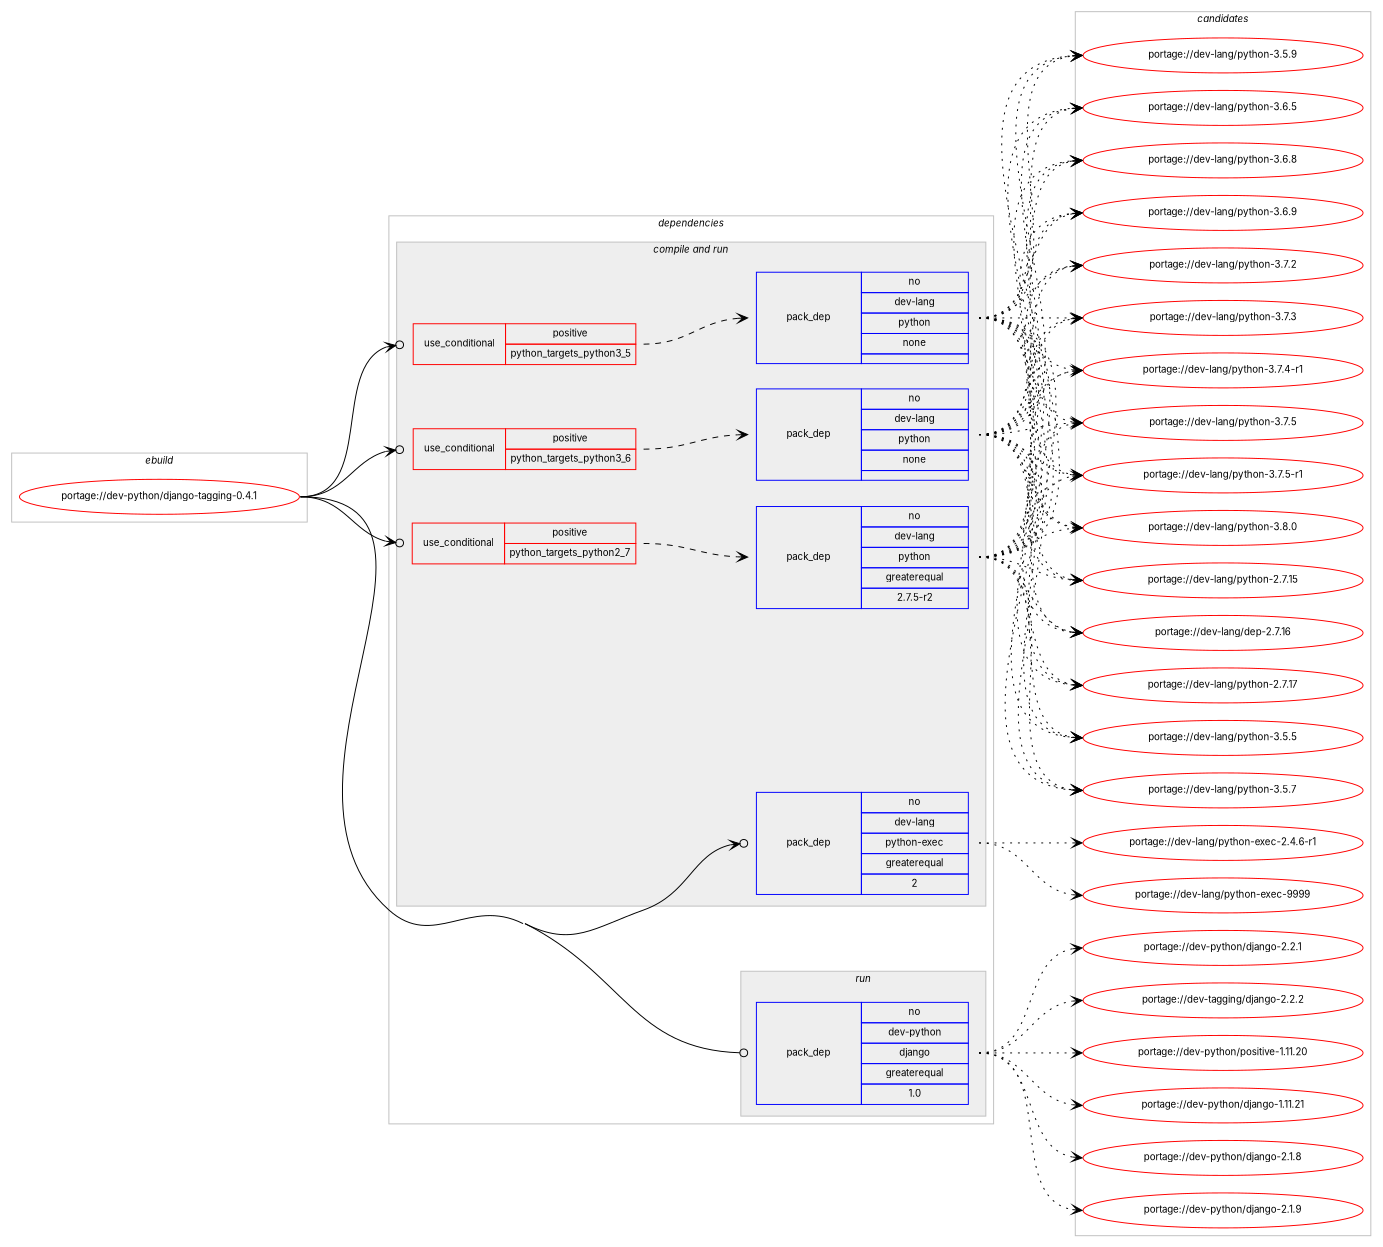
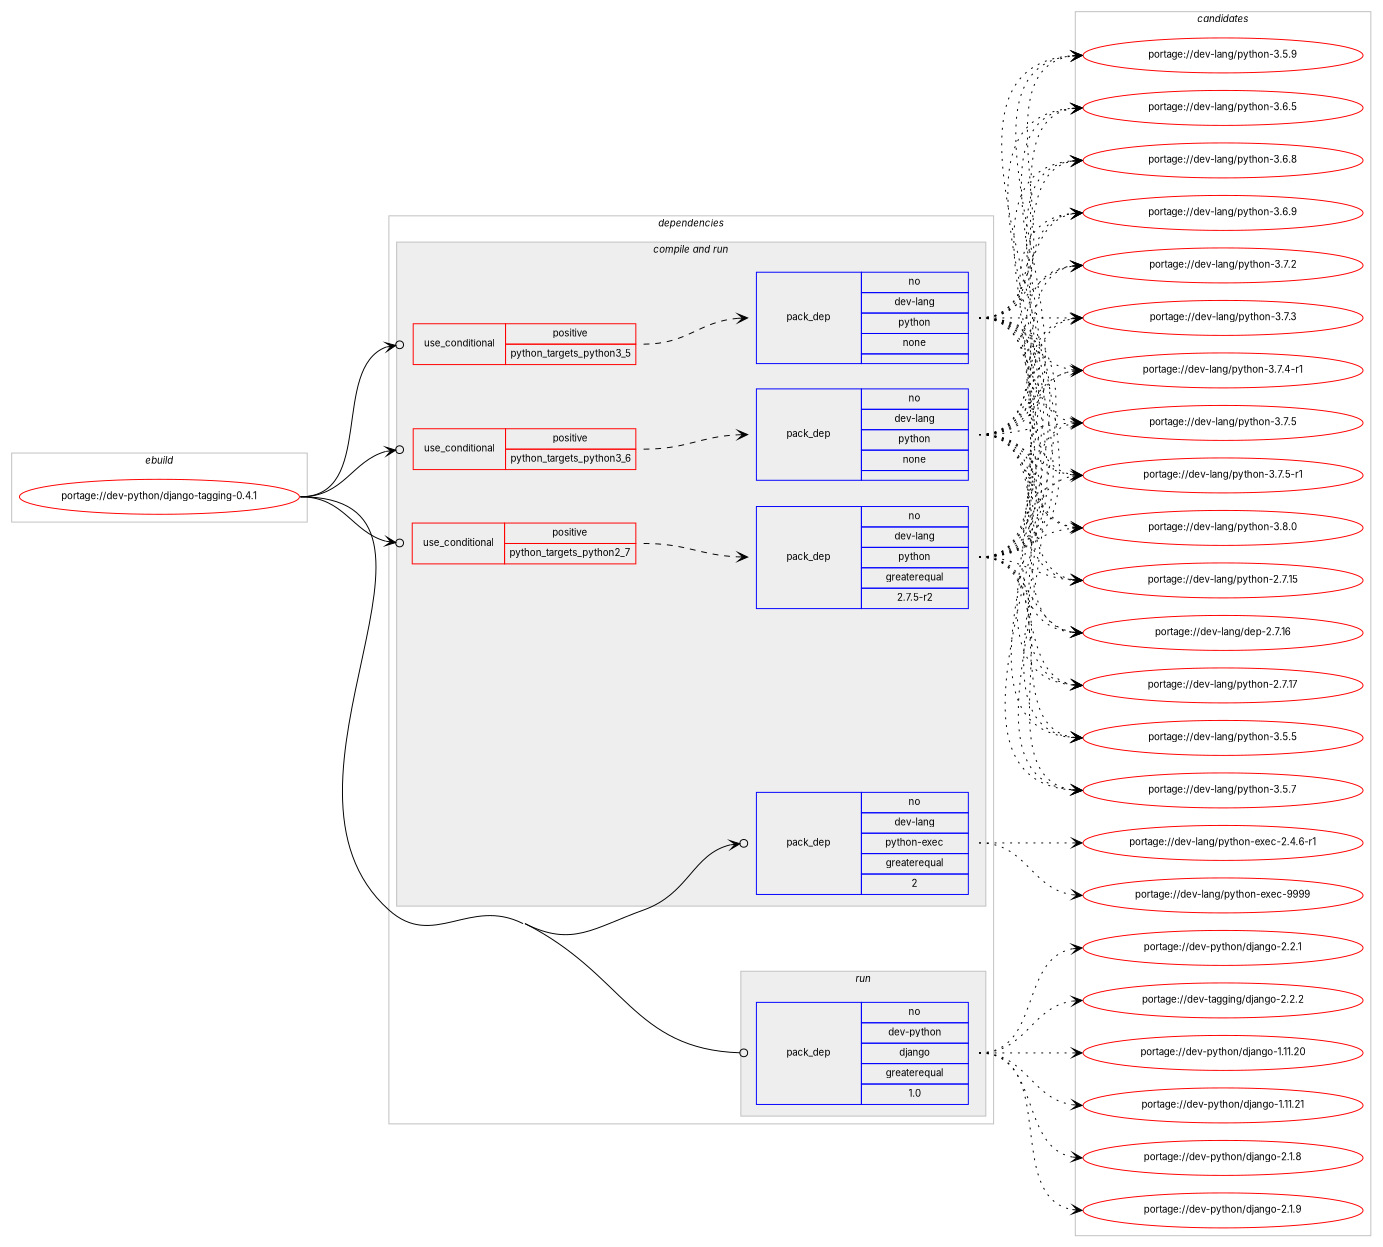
(1223, 1053) -> (1223, 1053)
